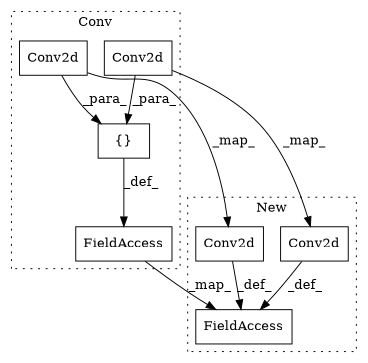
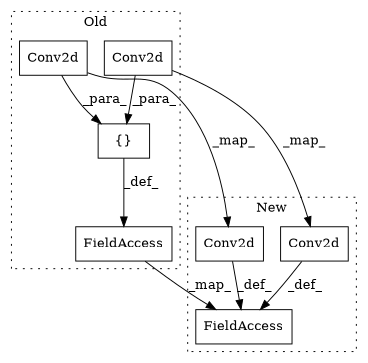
(96, 22) -> (96, 22)
